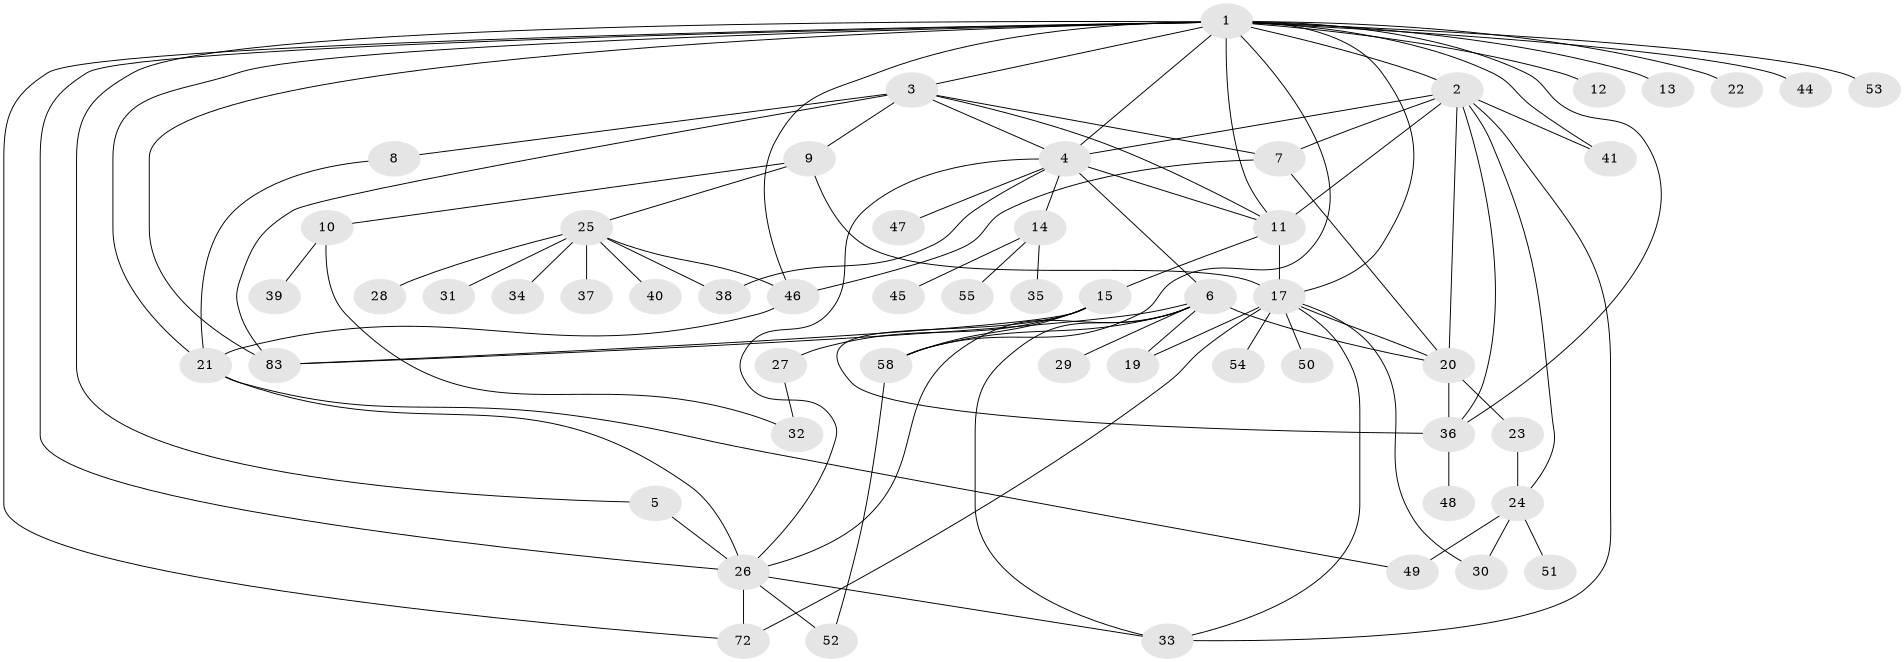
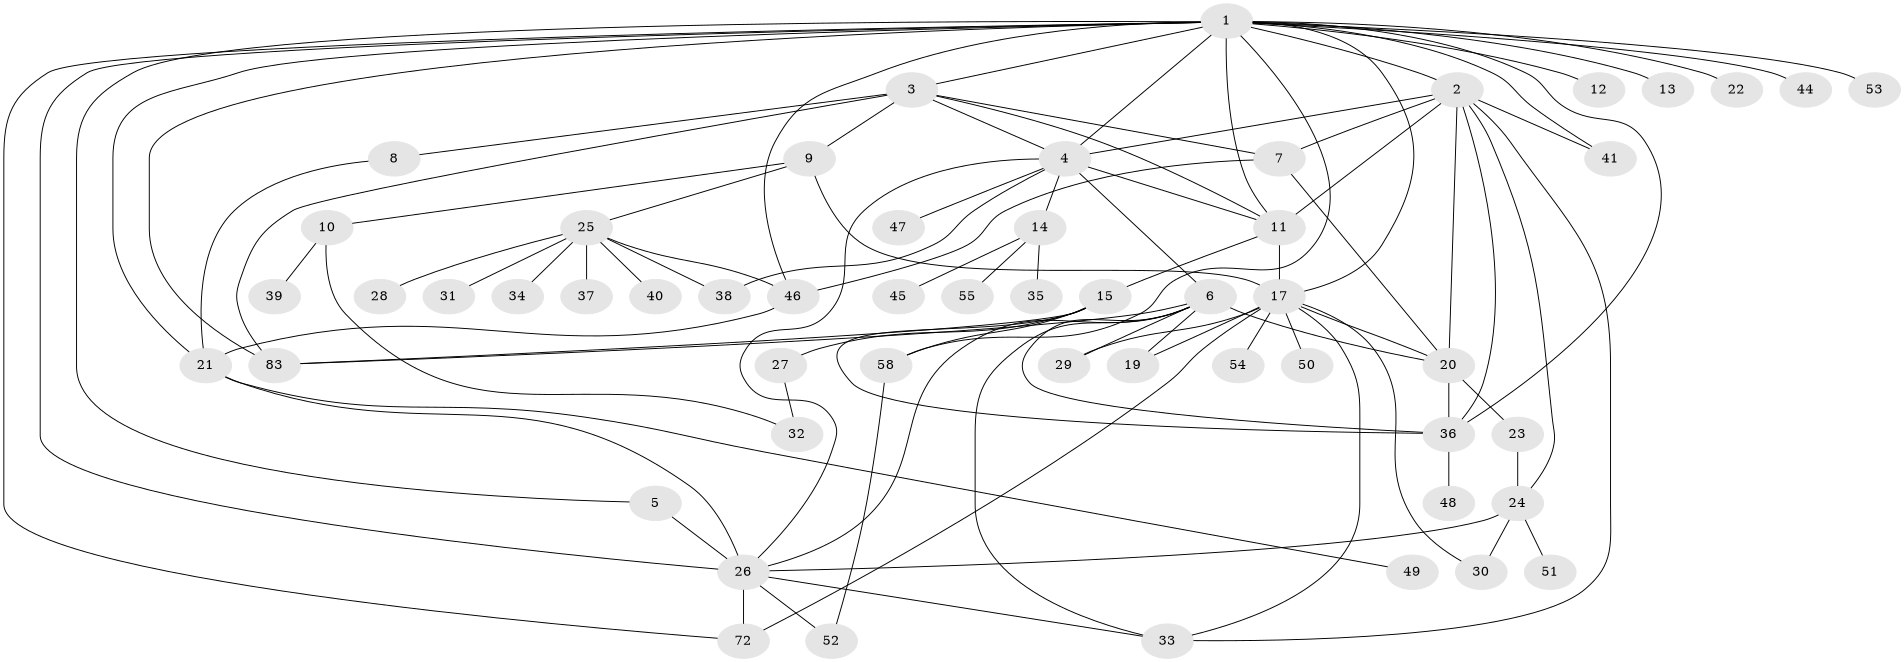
none -> (1185, 329)
(1048, 331) -> (1120, 407)
(1465, 538) -> (1136, 557)
